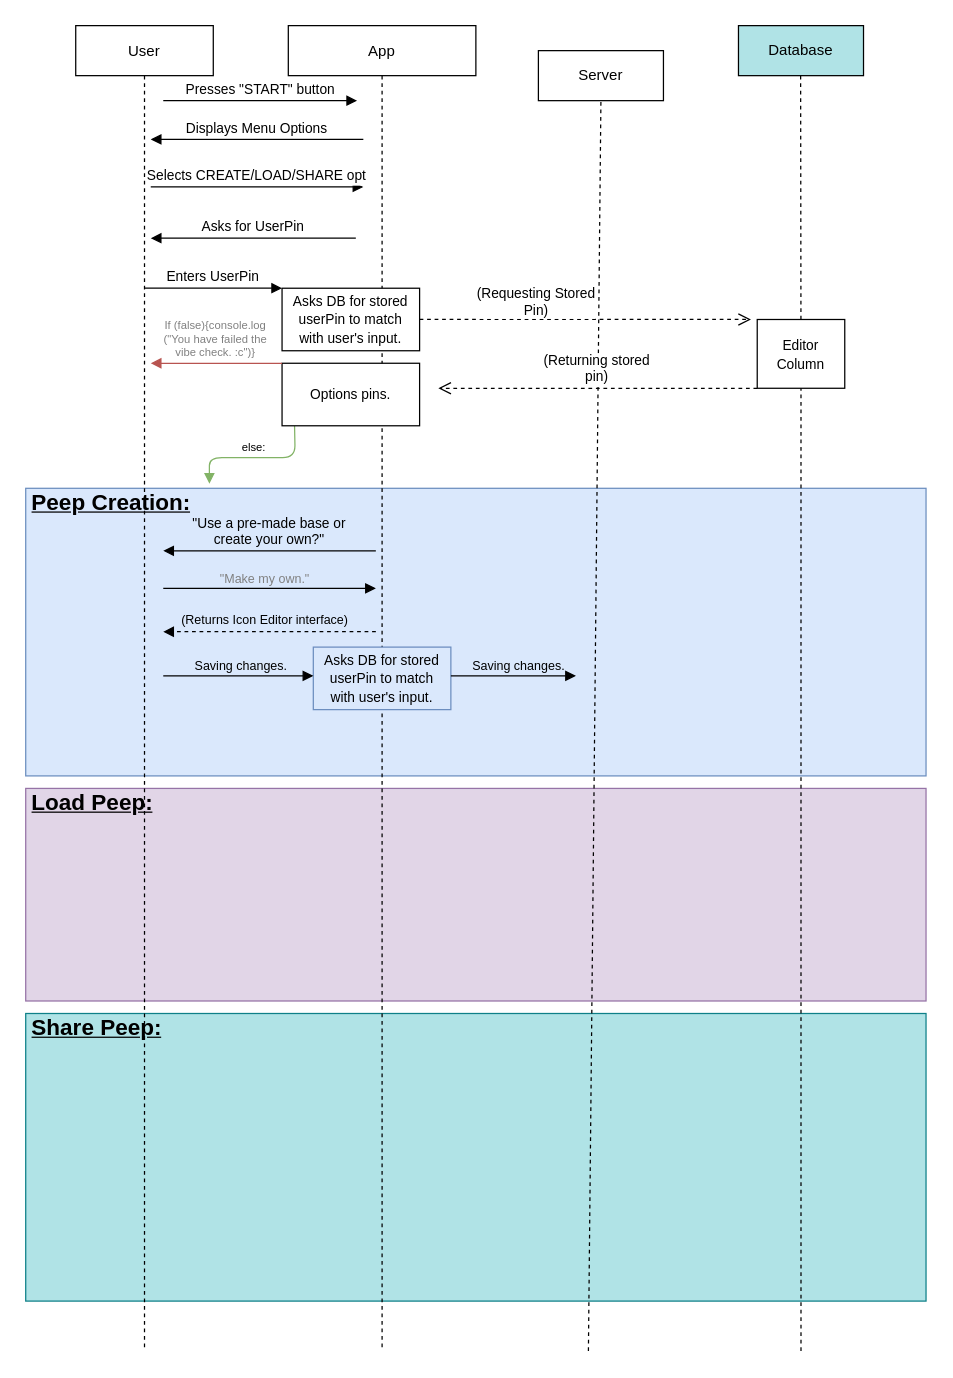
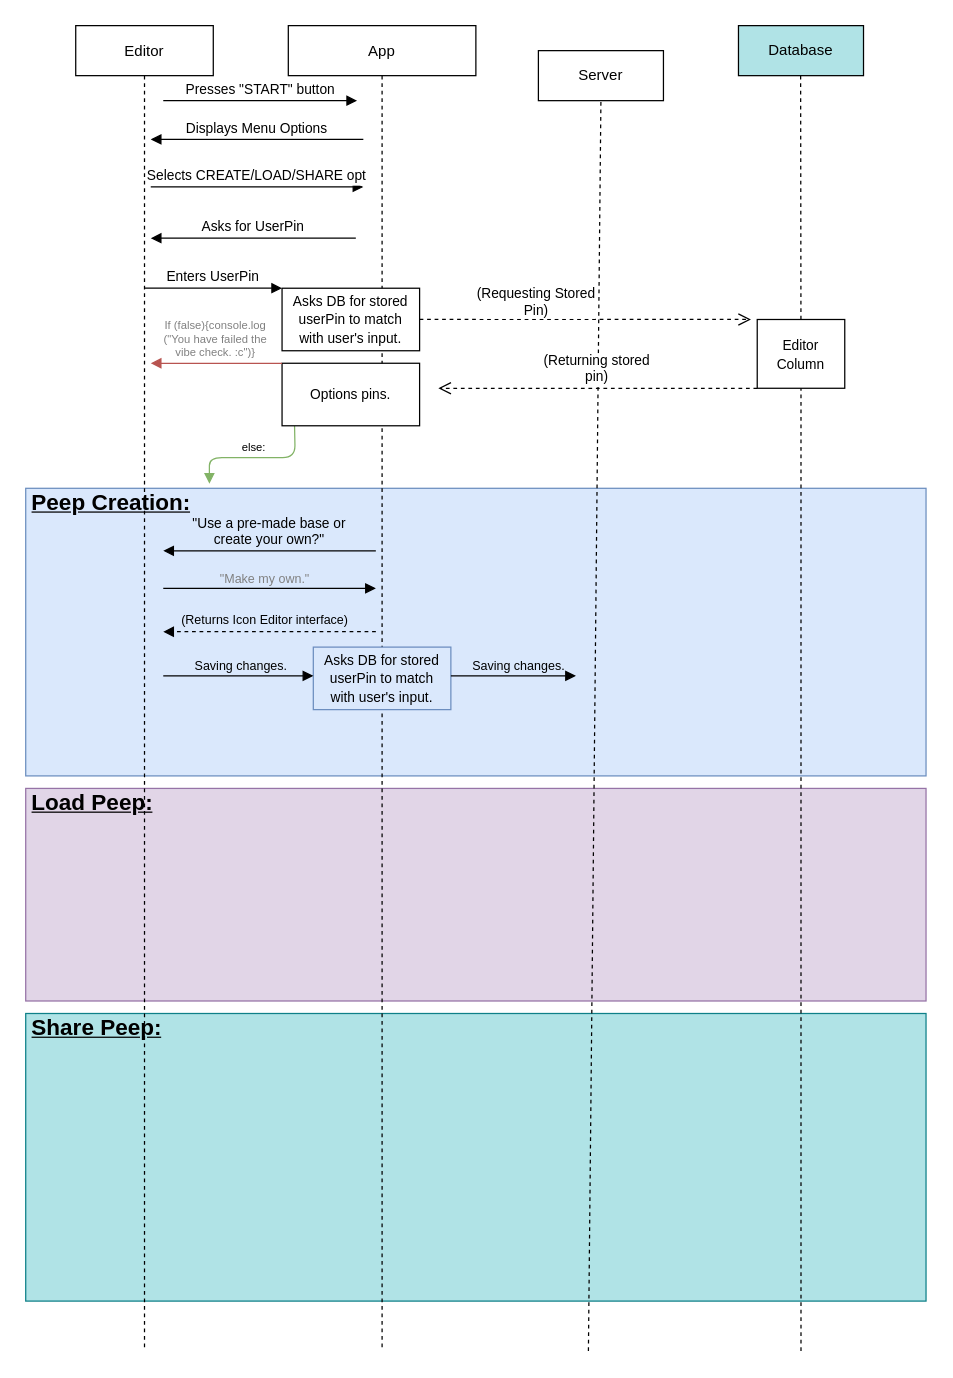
(144, 51) -> (144, 51)
